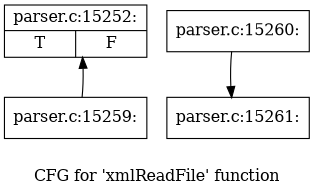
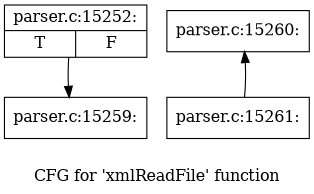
(231, 69) -> (246, 80)
(83, 83) -> (68, 72)
